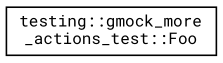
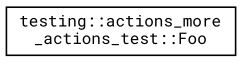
(111, 31) -> (121, 31)
